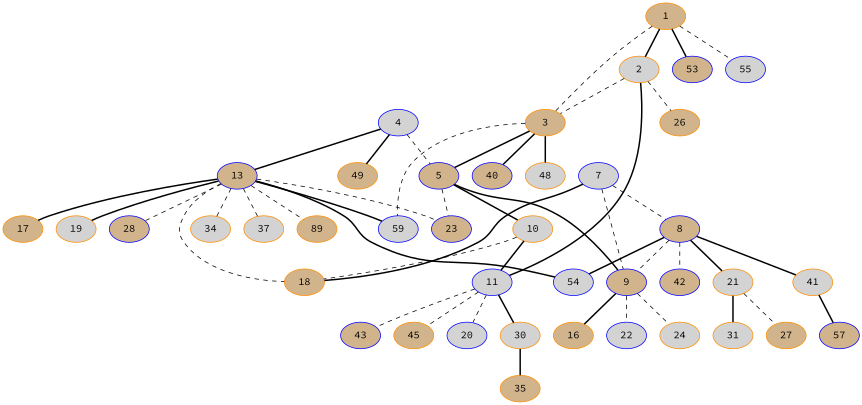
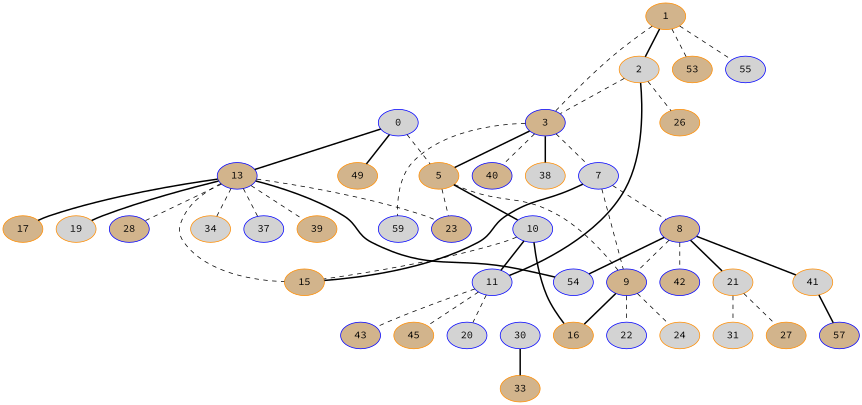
(679, 43) -> (679, 43)
(692, 69) -> (692, 69)
(398, 123) -> (398, 123)
(545, 123) -> (545, 123)
(519, 149) -> (519, 149)
none -> (572, 149)
(439, 176) -> (439, 176)
(545, 176) -> (545, 176)
(332, 204) -> none
(546, 209) -> (546, 209)
(264, 229) -> (264, 229)
(317, 229) -> (317, 229)
(533, 229) -> (533, 229)
(304, 282) -> (304, 282)
none -> (543, 285)
(506, 309) -> none
(733, 309) -> (733, 309)
(520, 335) -> (520, 335)
(520, 389) -> (520, 389)
